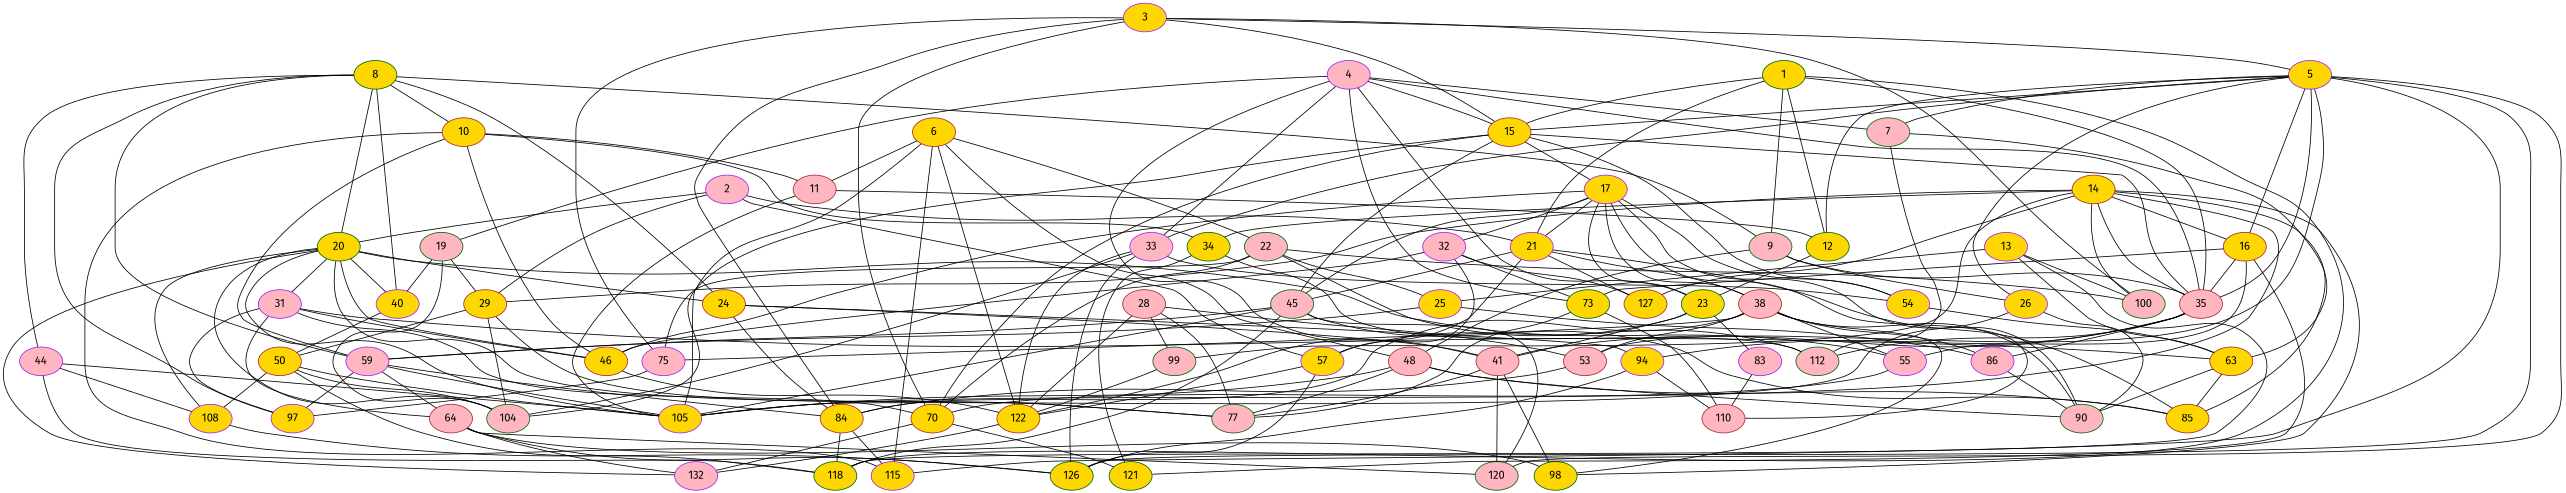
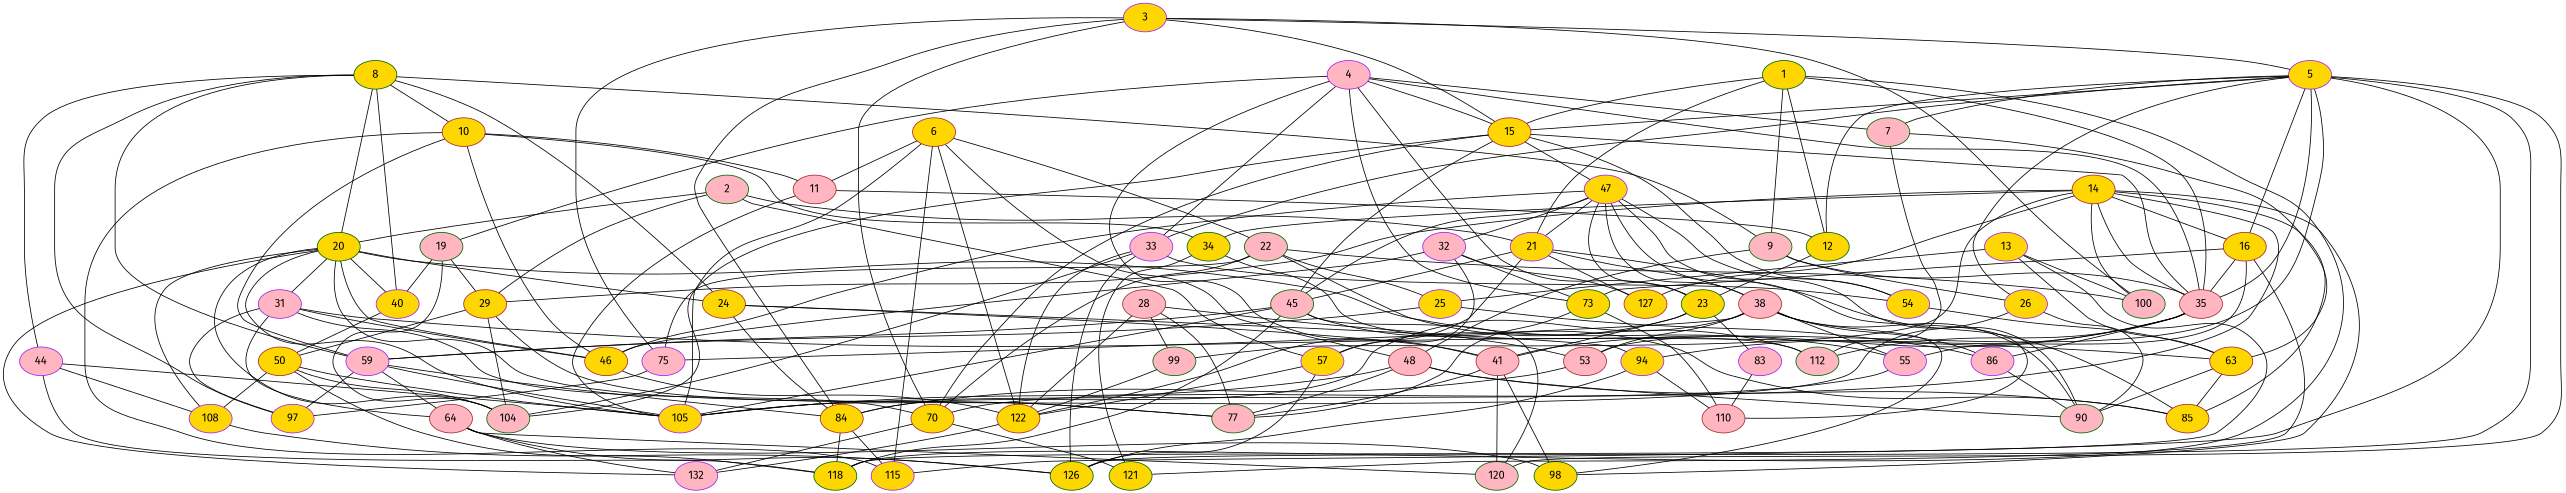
(727, 189) -> (727, 189)
(1606, 189) -> (1606, 189)
